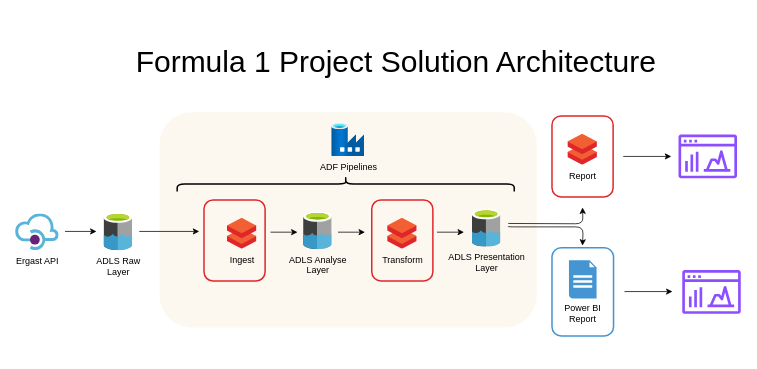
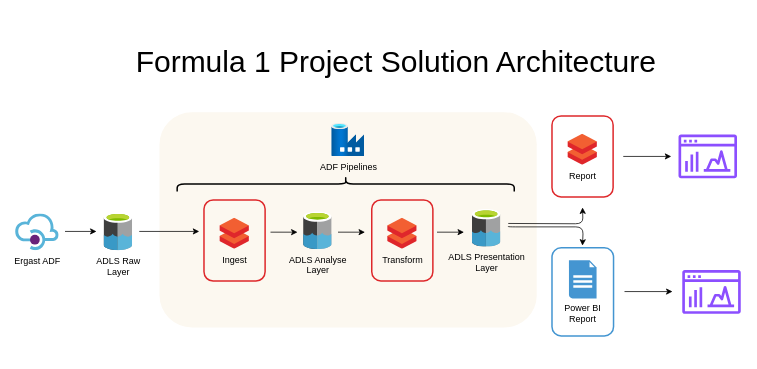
(242, 234) -> (234, 234)
(38, 262) -> (38, 262)
